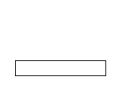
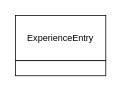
none -> (60, 38)
